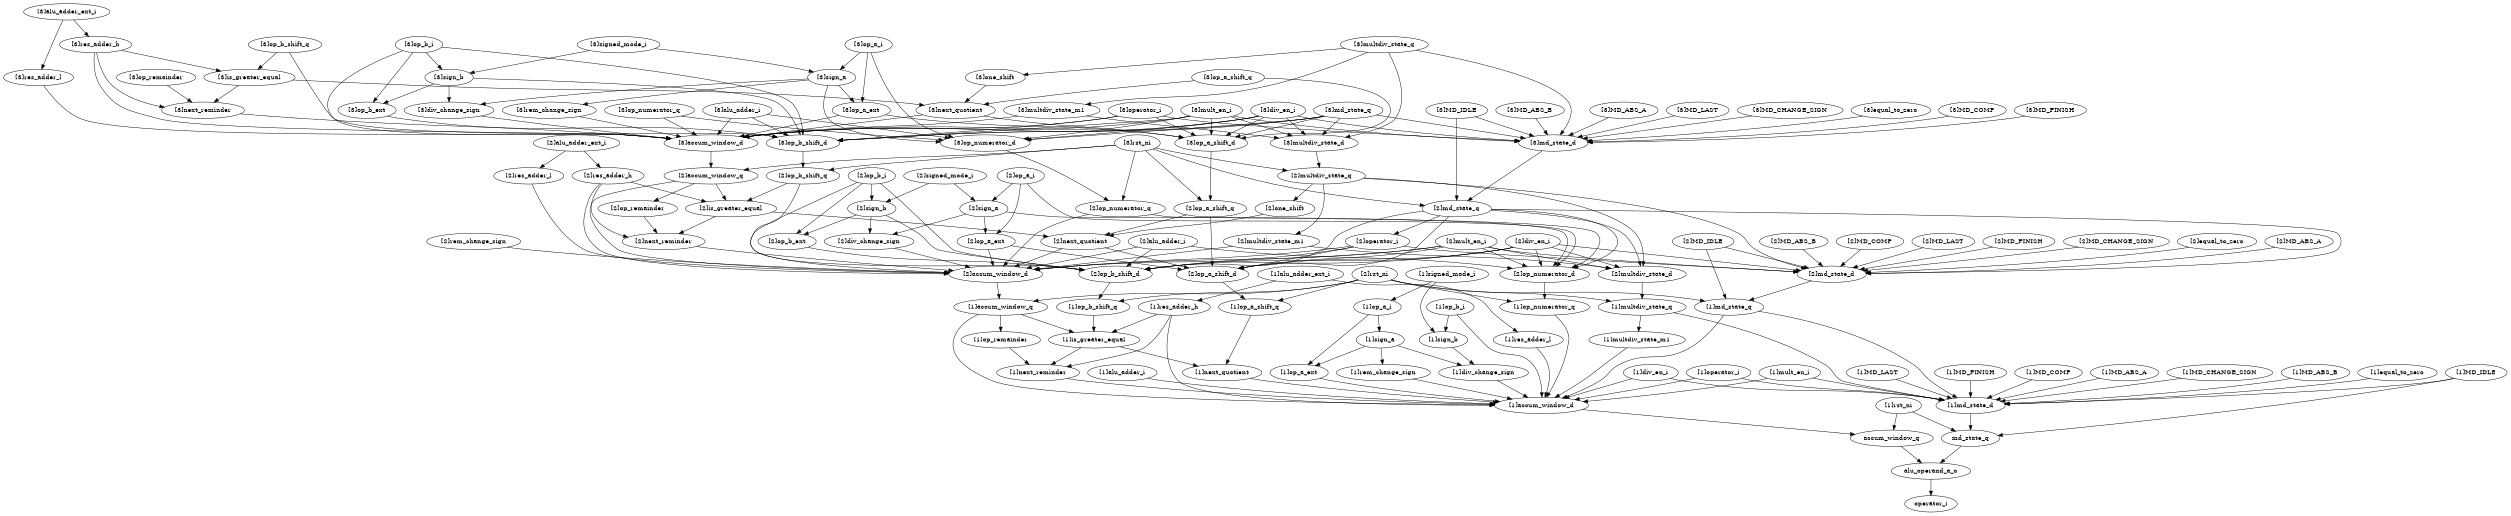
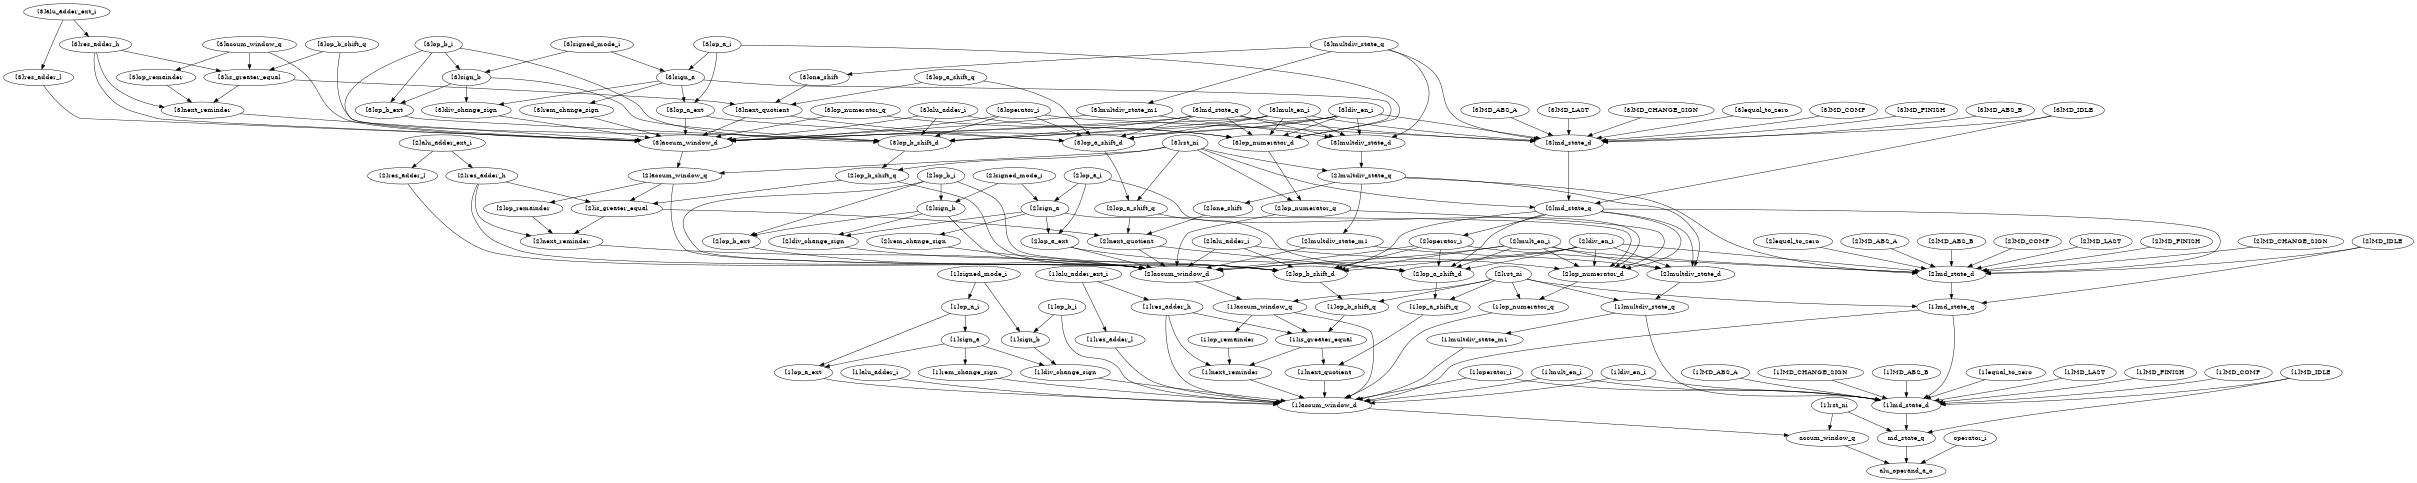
none -> (250, 45)
none -> (993, 222)
(1931, 485) -> (1941, 453)
